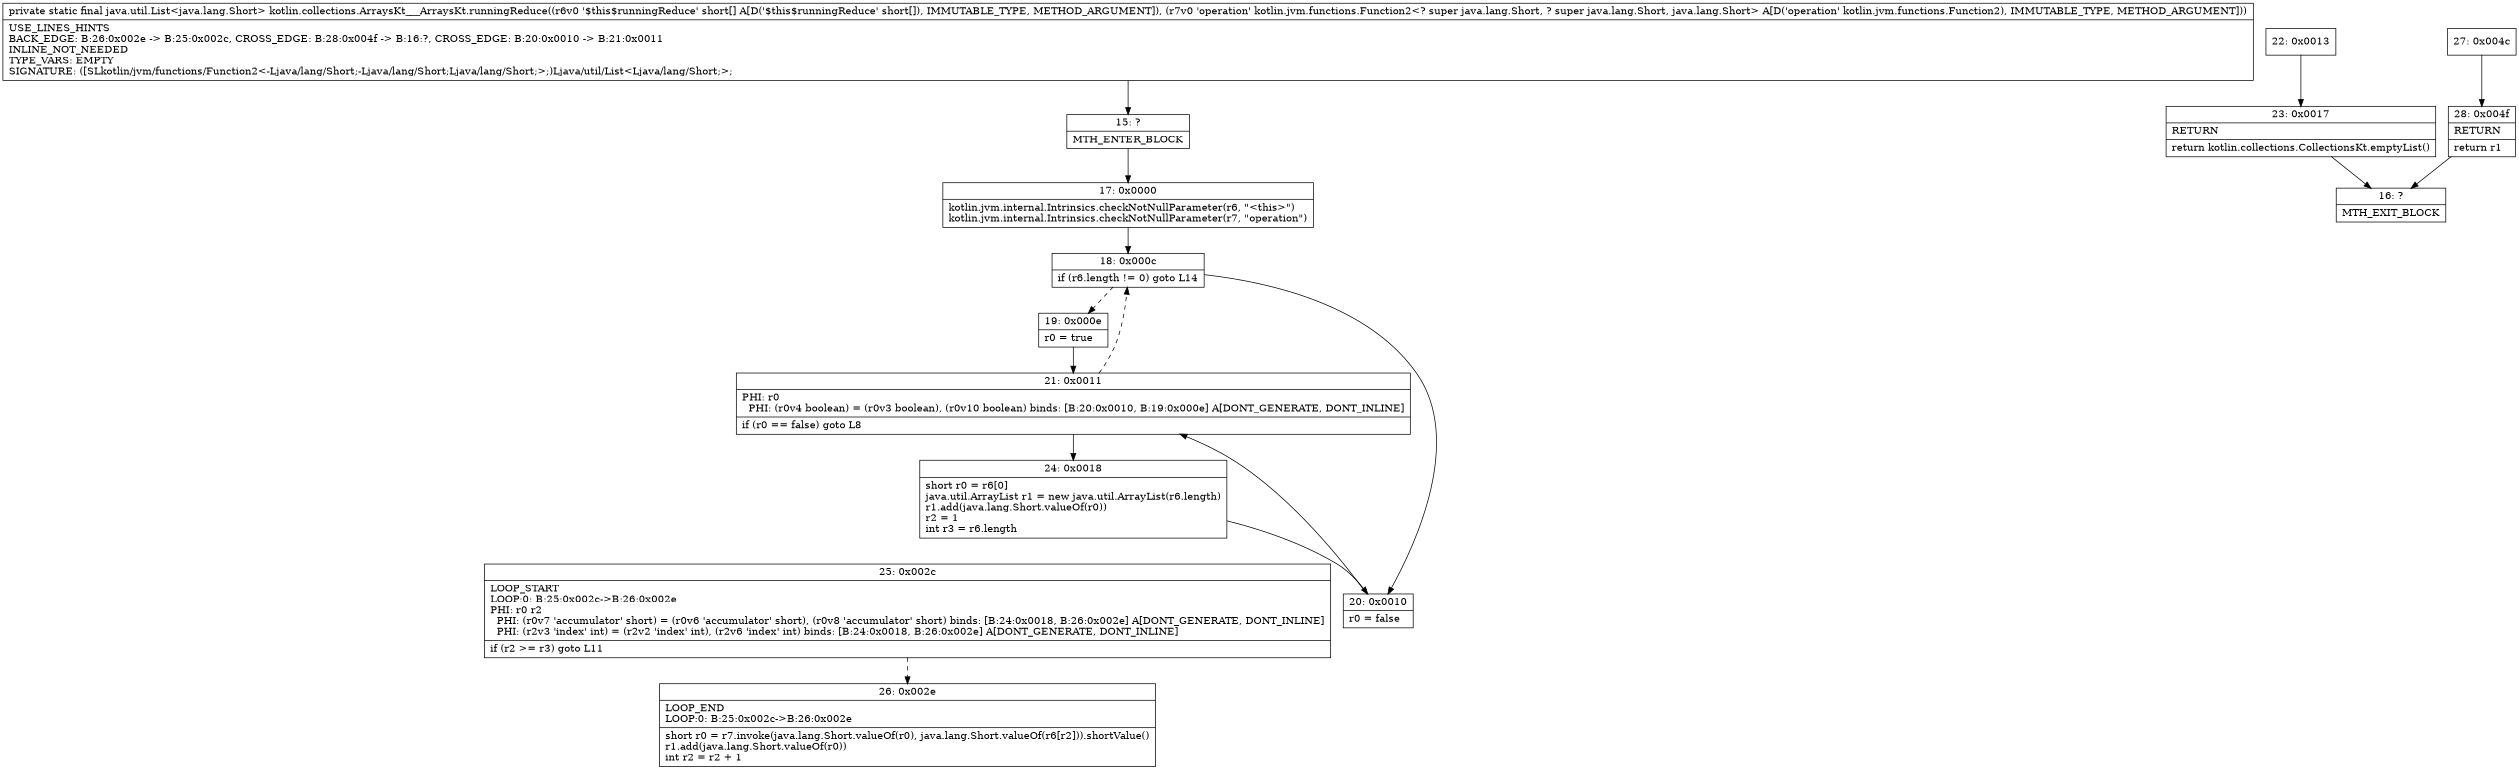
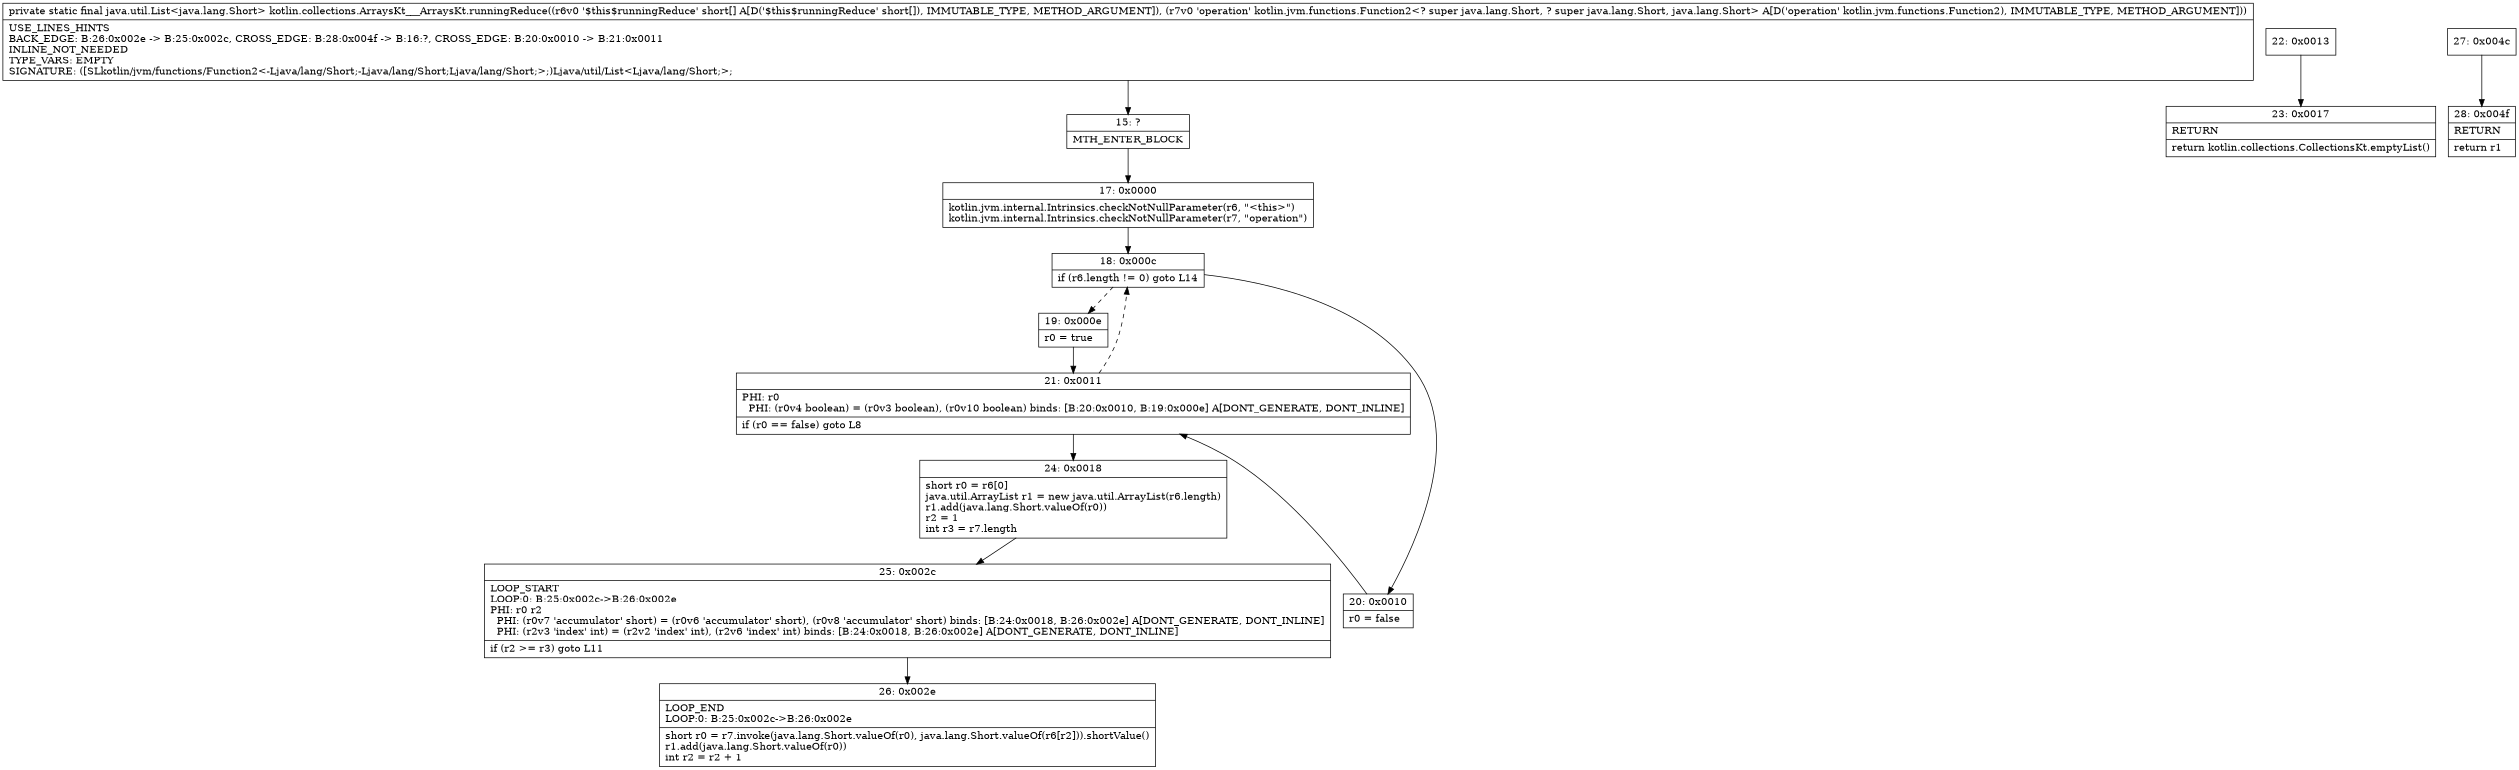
(2391, 205) -> none
(971, 529) -> (971, 529)
(1300, 545) -> (999, 549)
(908, 667) -> (908, 667)
